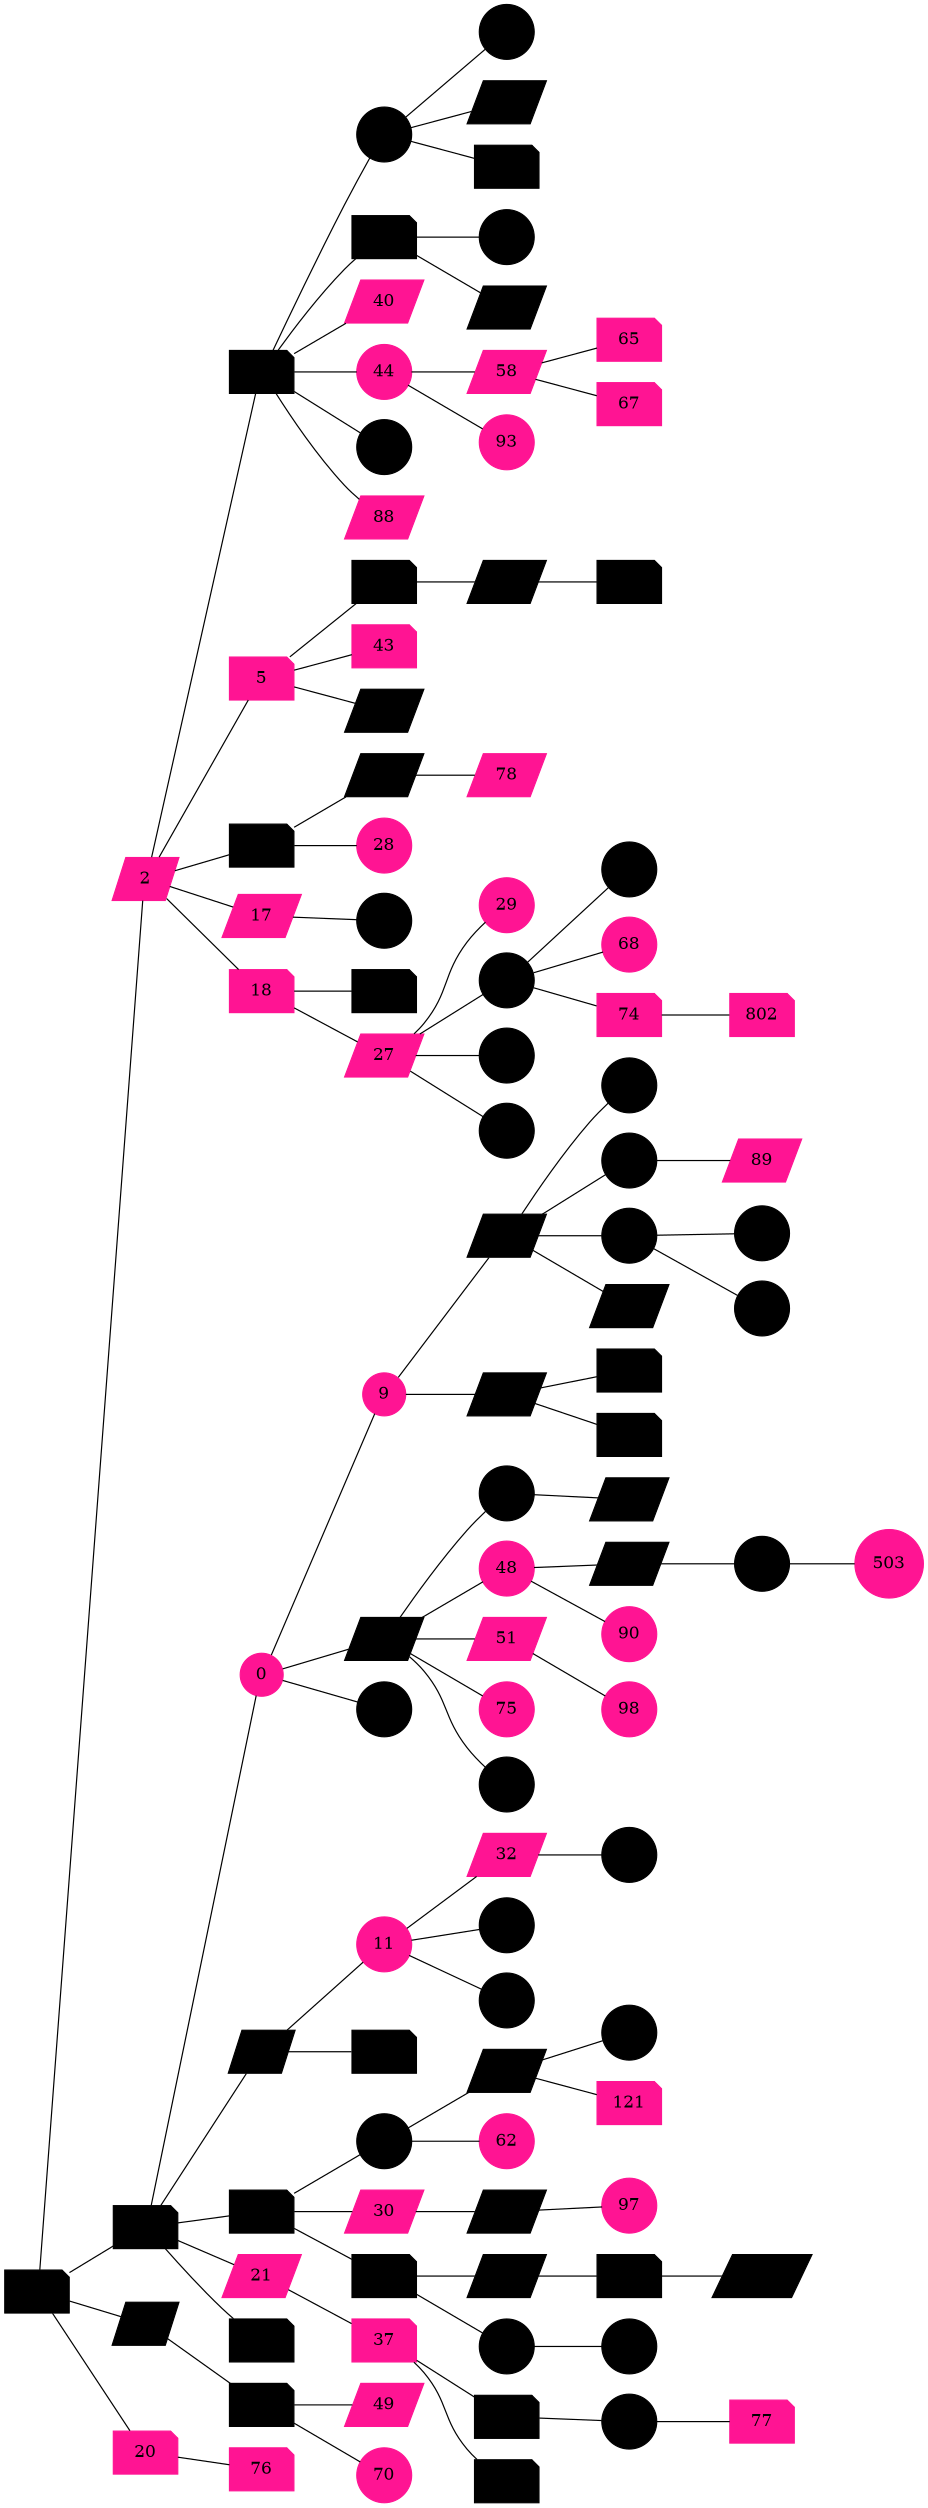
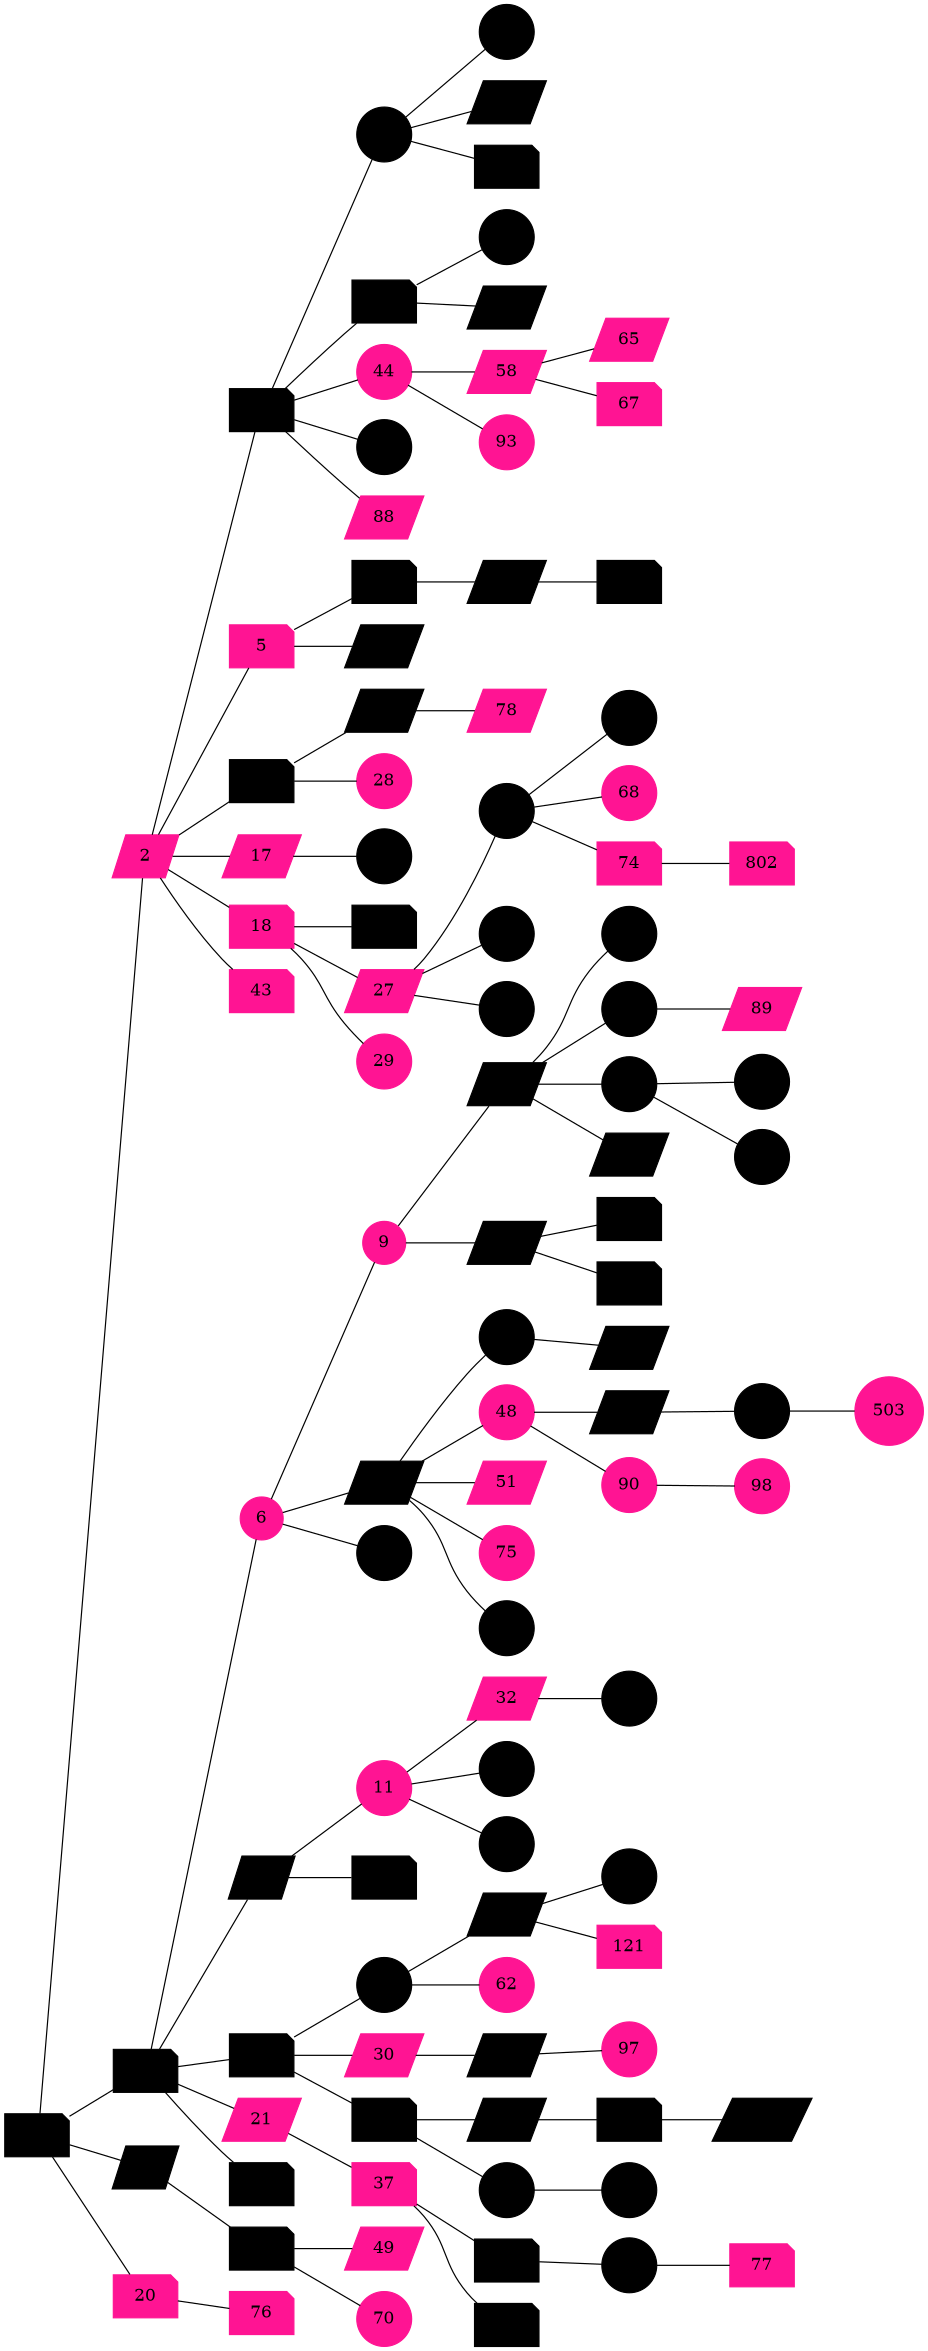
(384, 301) -> none
(629, 340) -> (629, 340)
(323, 662) -> (194, 926)
(448, 977) -> (326, 996)
(262, 1675) -> (262, 1518)
(569, 1675) -> (696, 1486)
